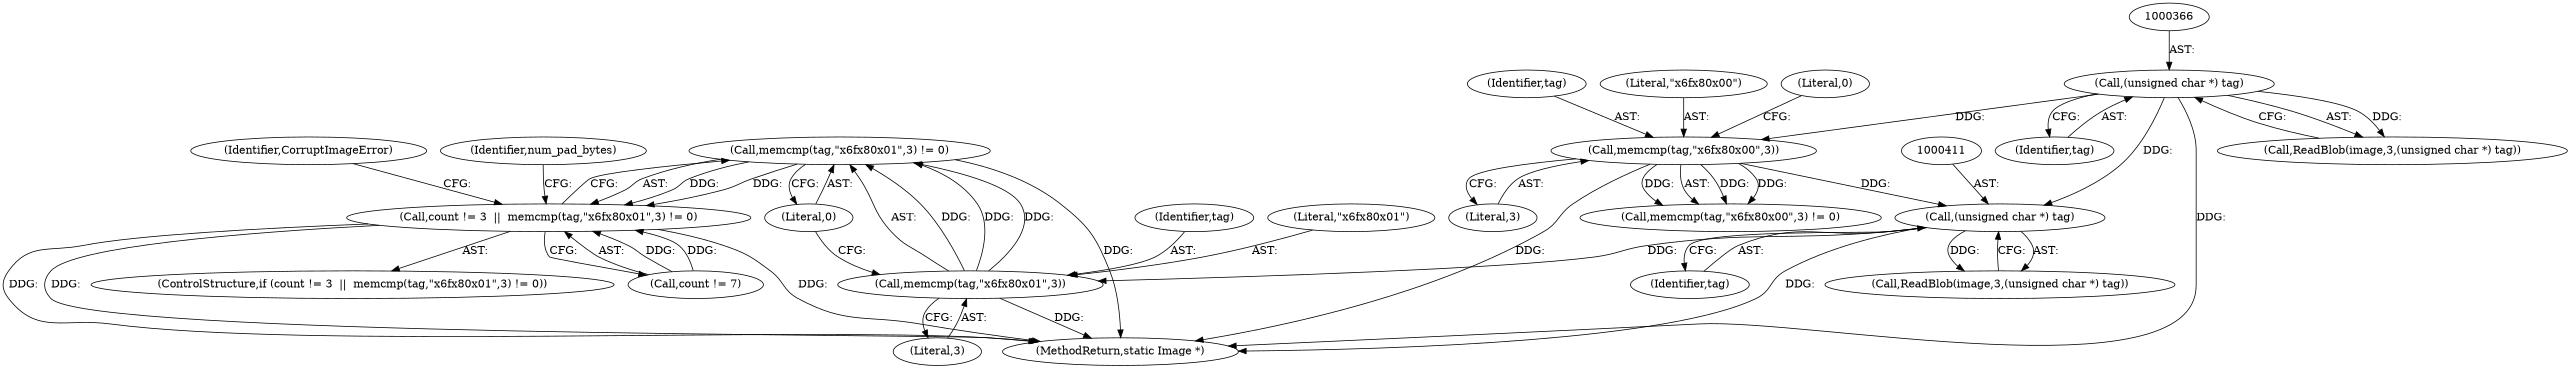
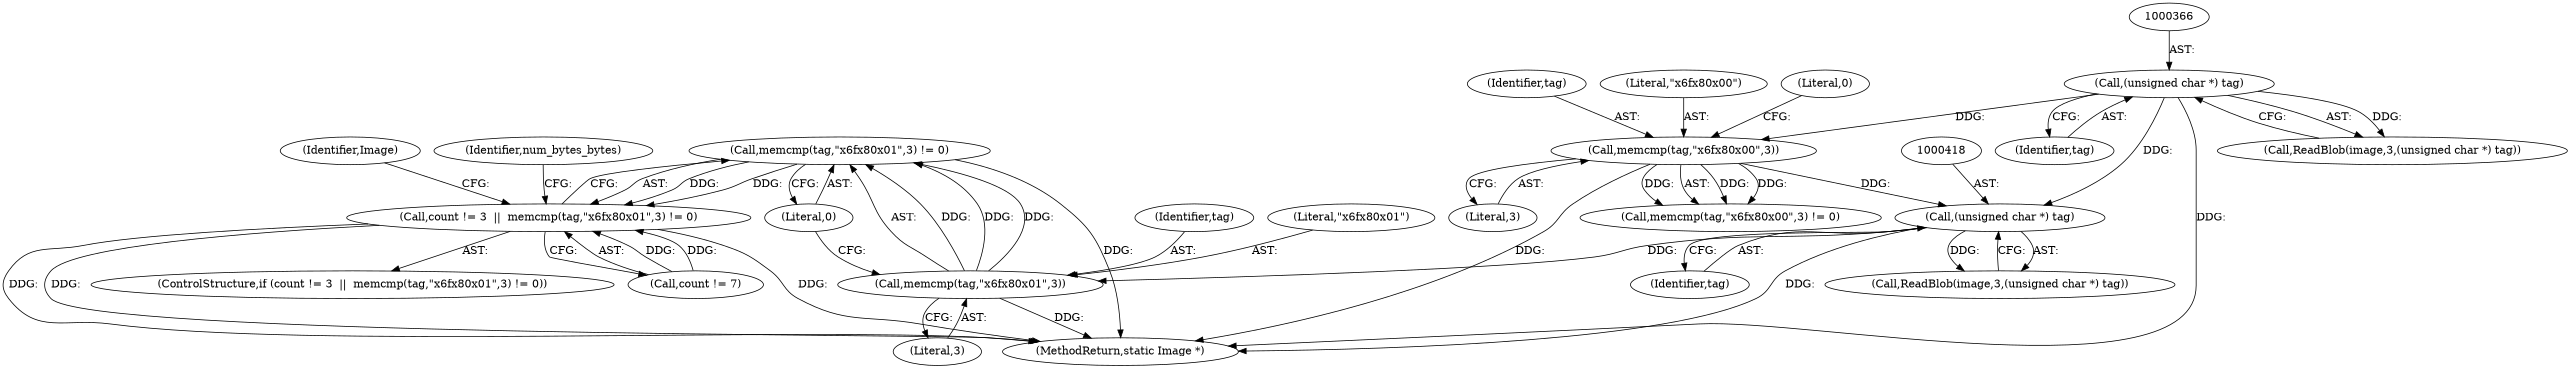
(309, 151) -> (350, 151)
(543, 151) -> (543, 151)
(1941, 151) -> (1941, 151)
